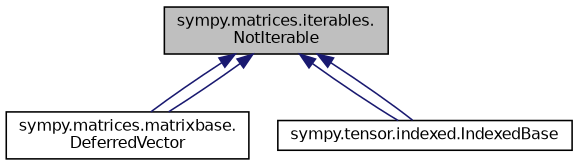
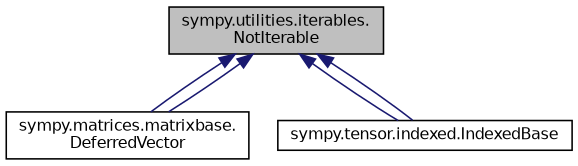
(276, 31) -> (276, 31)
